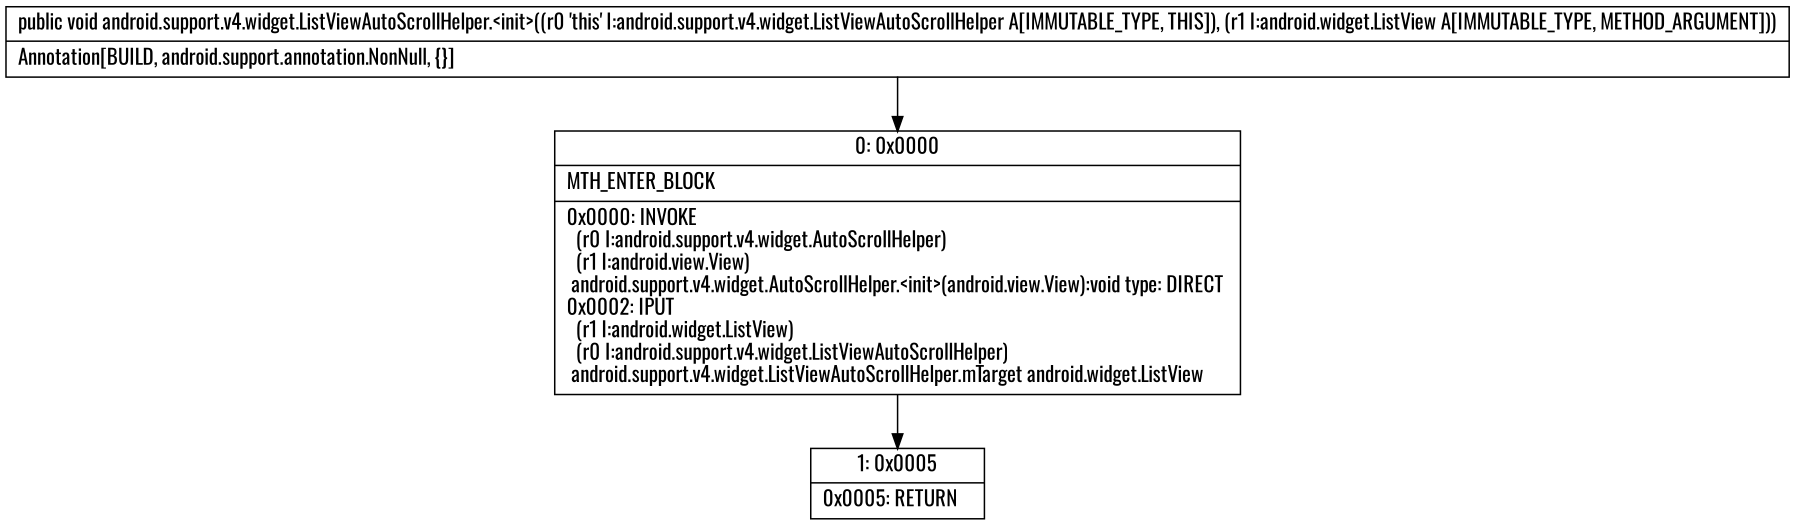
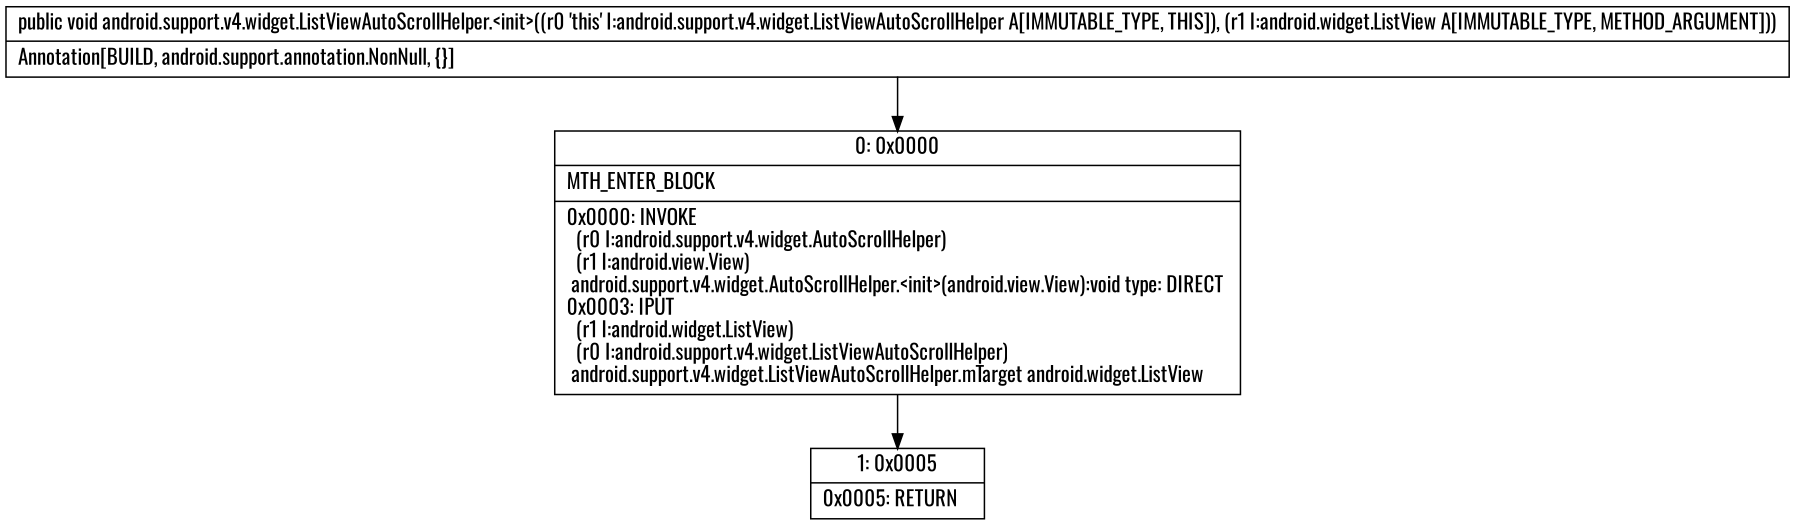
(626, 308) -> (626, 308)
